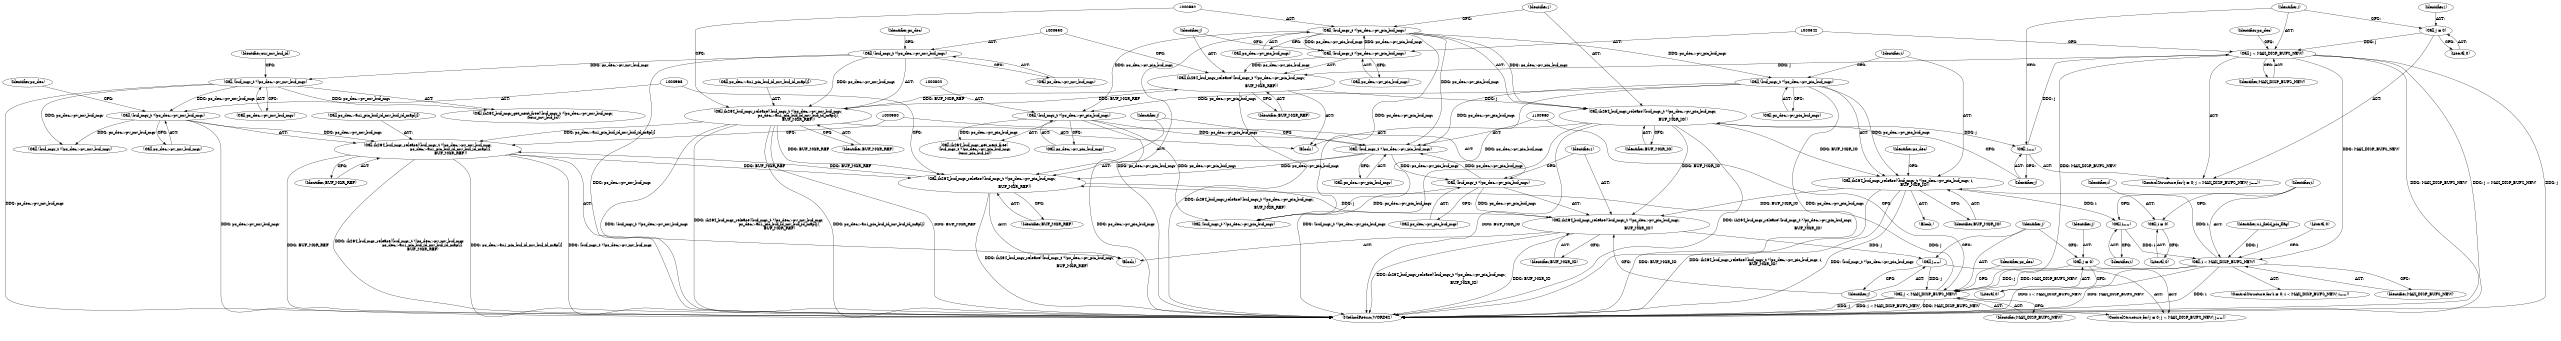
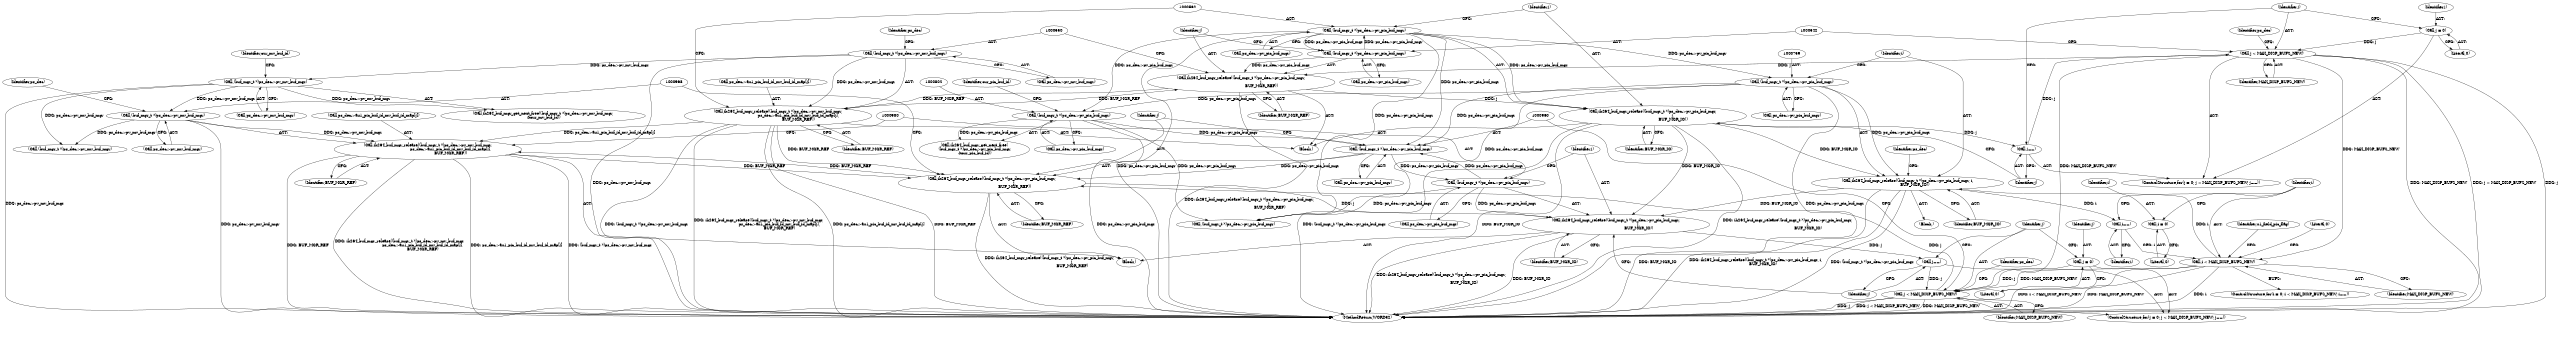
none -> (1792, 54)
none -> (987, 82)
(1540, 116) -> (1540, 116)
(2149, 245) -> (2149, 245)
(2252, 245) -> (2252, 245)
(2275, 279) -> (2275, 279)
